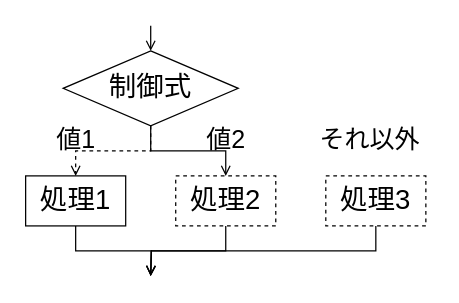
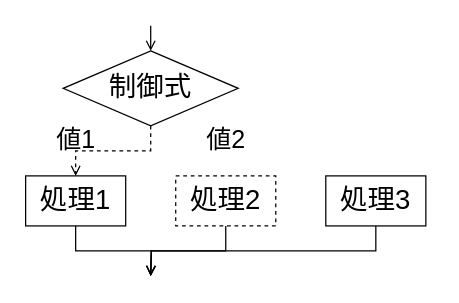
(369, 138) -> none
(199, 151) -> none
(376, 201) -> (376, 201)
